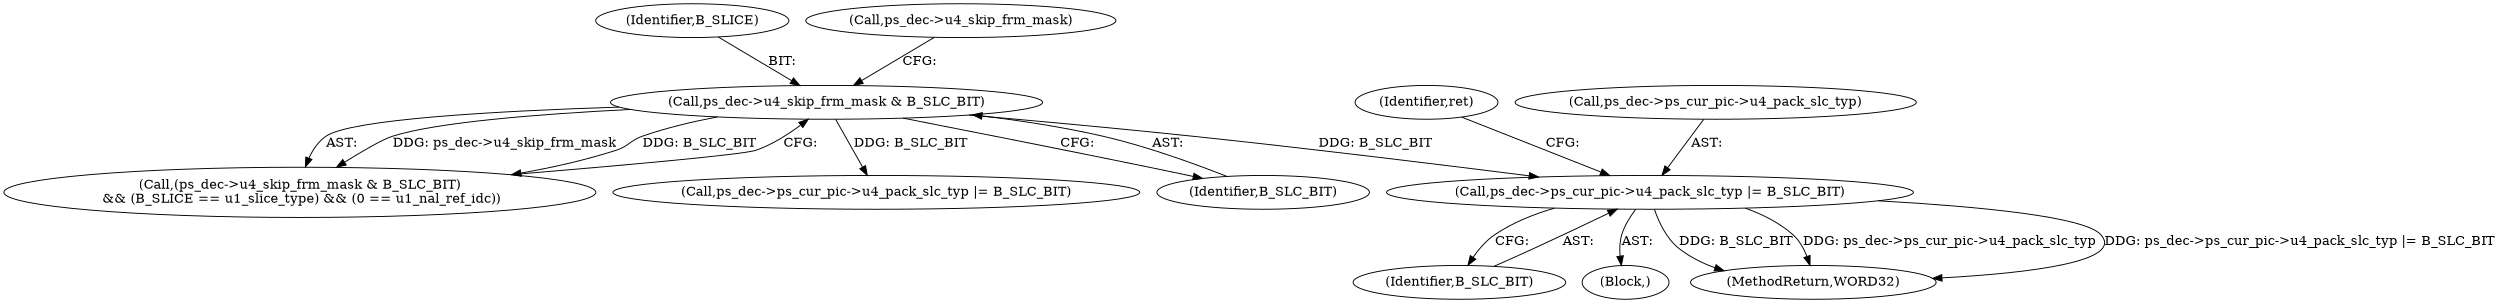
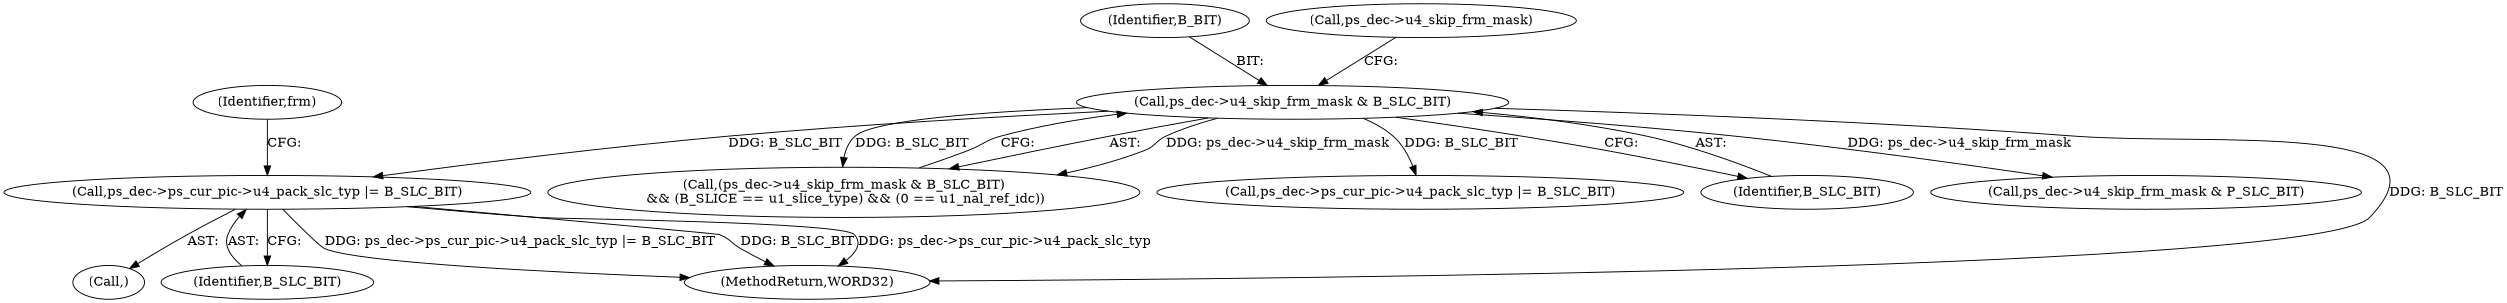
(692, 21) -> (1165, 21)
(1427, 102) -> (267, 102)
(1716, 102) -> none
none -> (2146, 192)
none -> (2131, 251)
(1626, 282) -> (109, 282)
